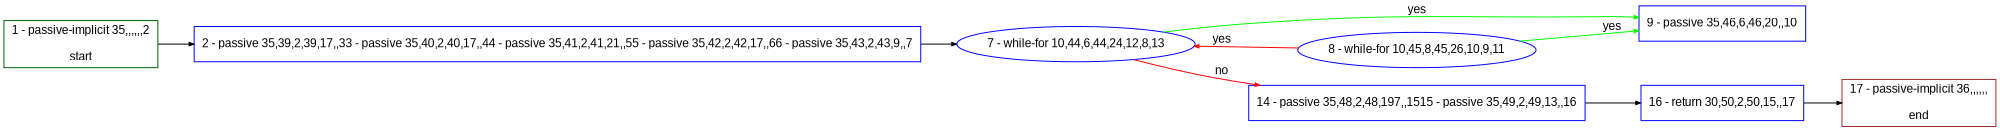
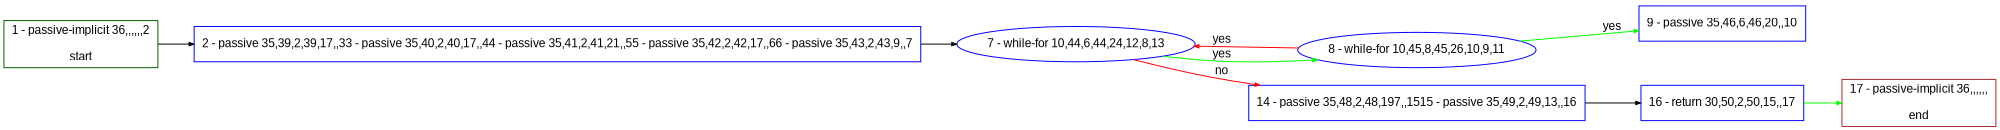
(1398, 17) -> (1237, 62)
(81, 44) -> (81, 44)
(1820, 103) -> (1820, 103)
